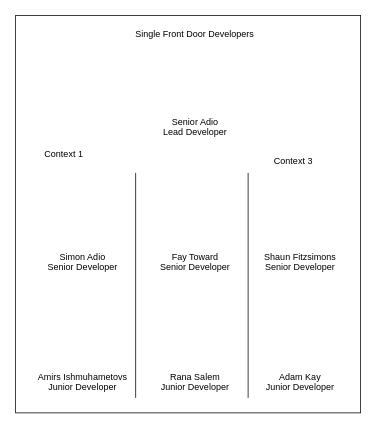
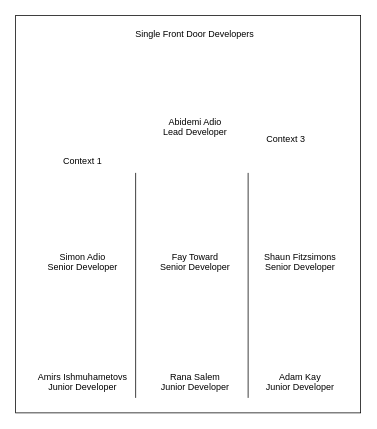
(195, 127) -> (195, 127)
(63, 154) -> (82, 162)
(293, 162) -> (286, 139)
